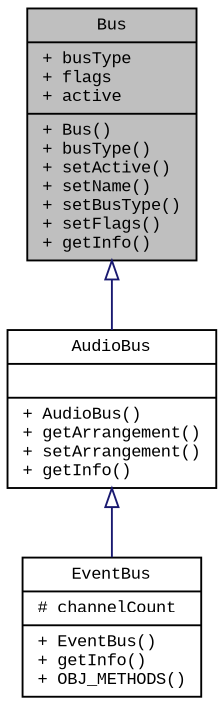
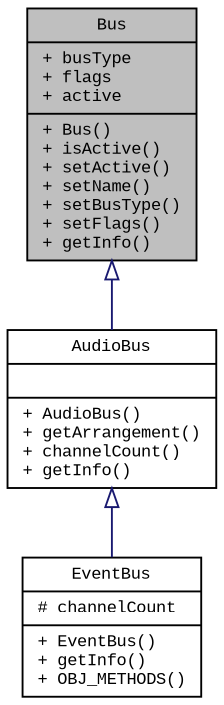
(97, 149) -> (102, 149)
(112, 451) -> (102, 451)
